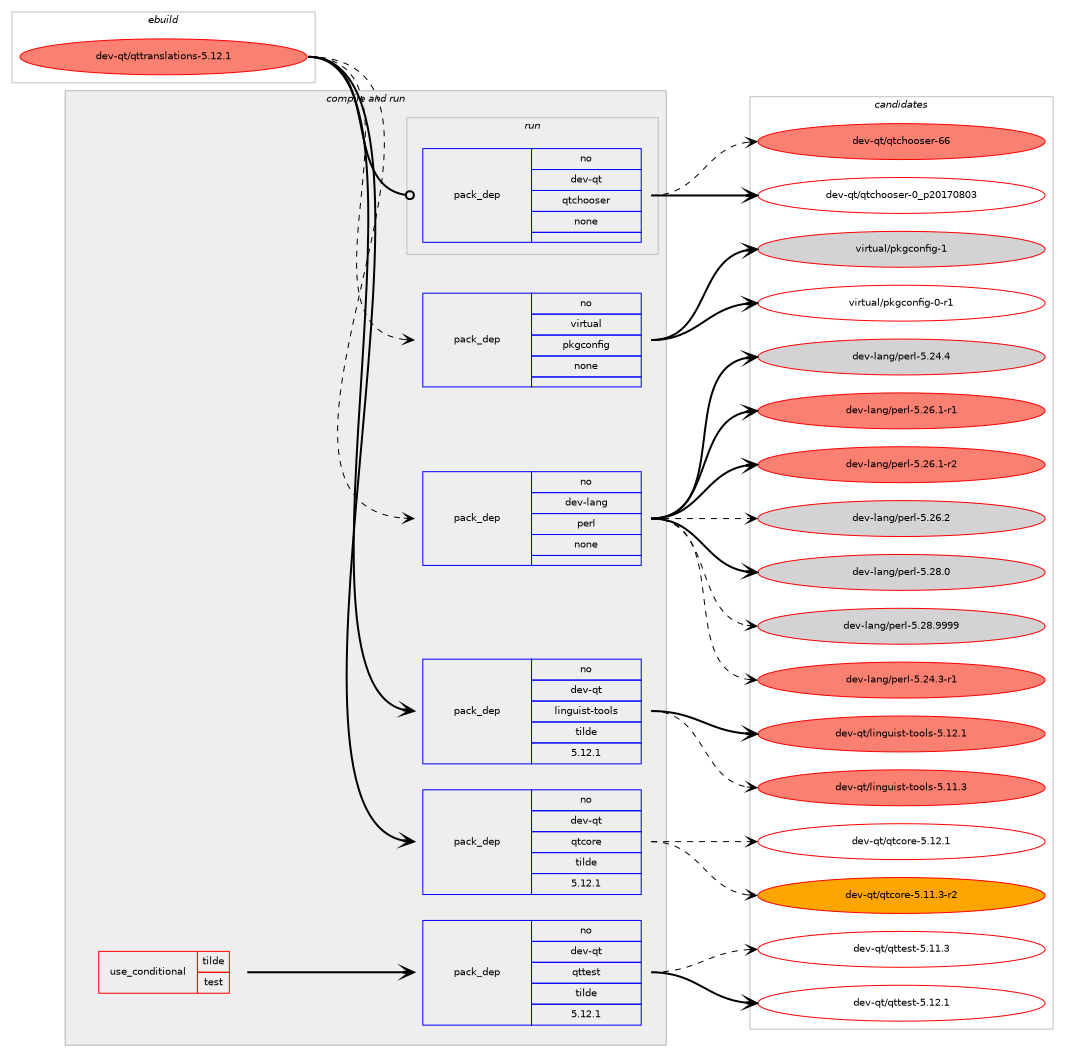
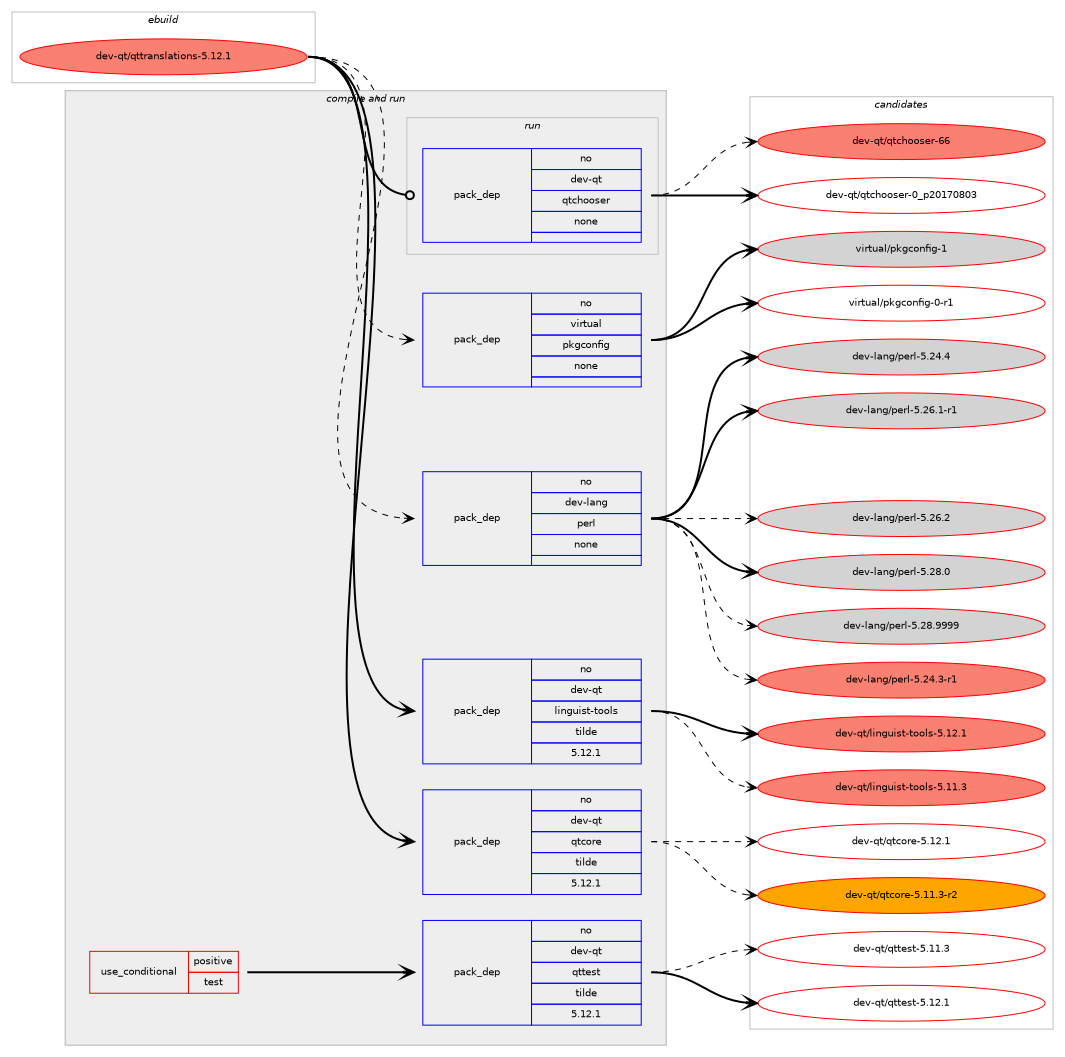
(901, 411) -> (901, 411)
(901, 465) -> none
(213, 961) -> (213, 961)
